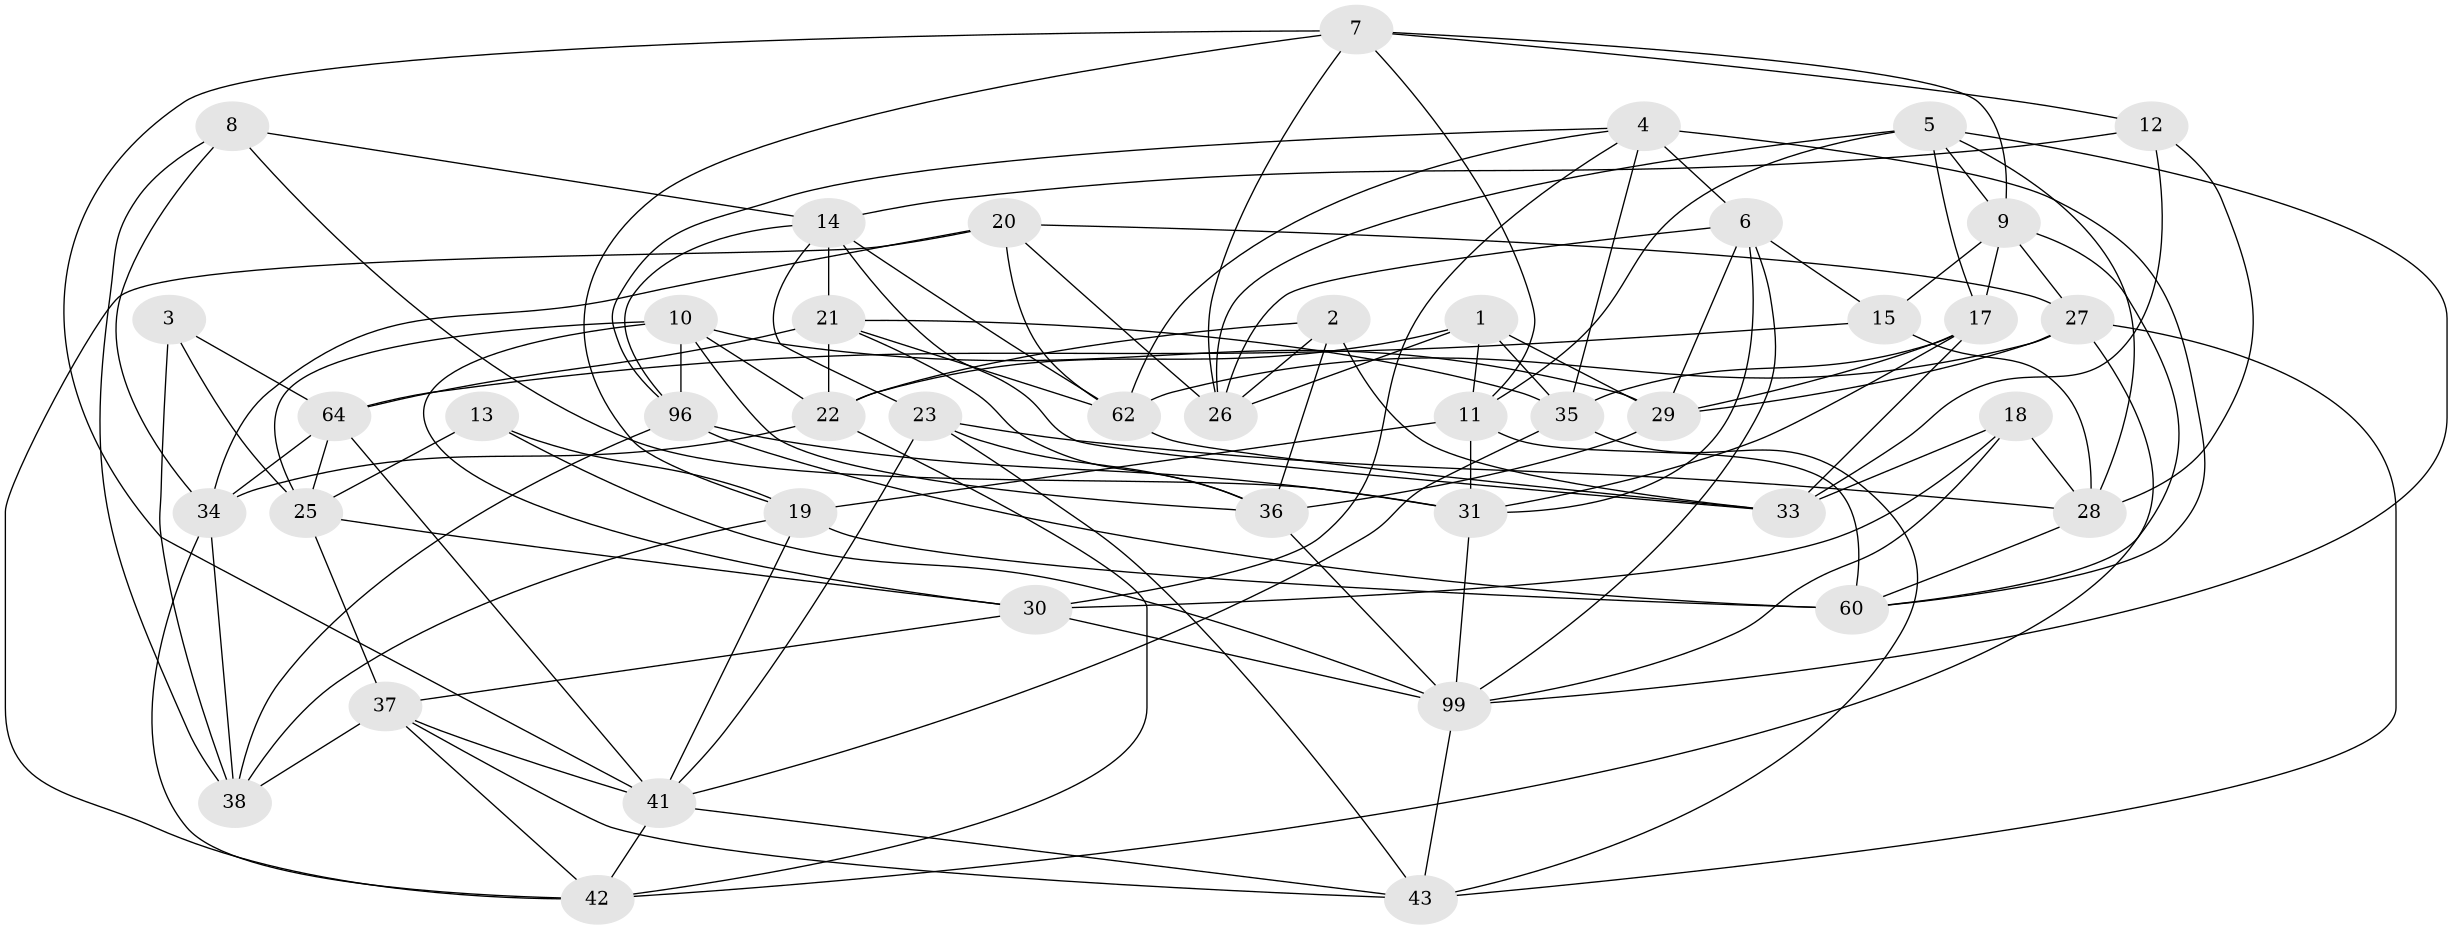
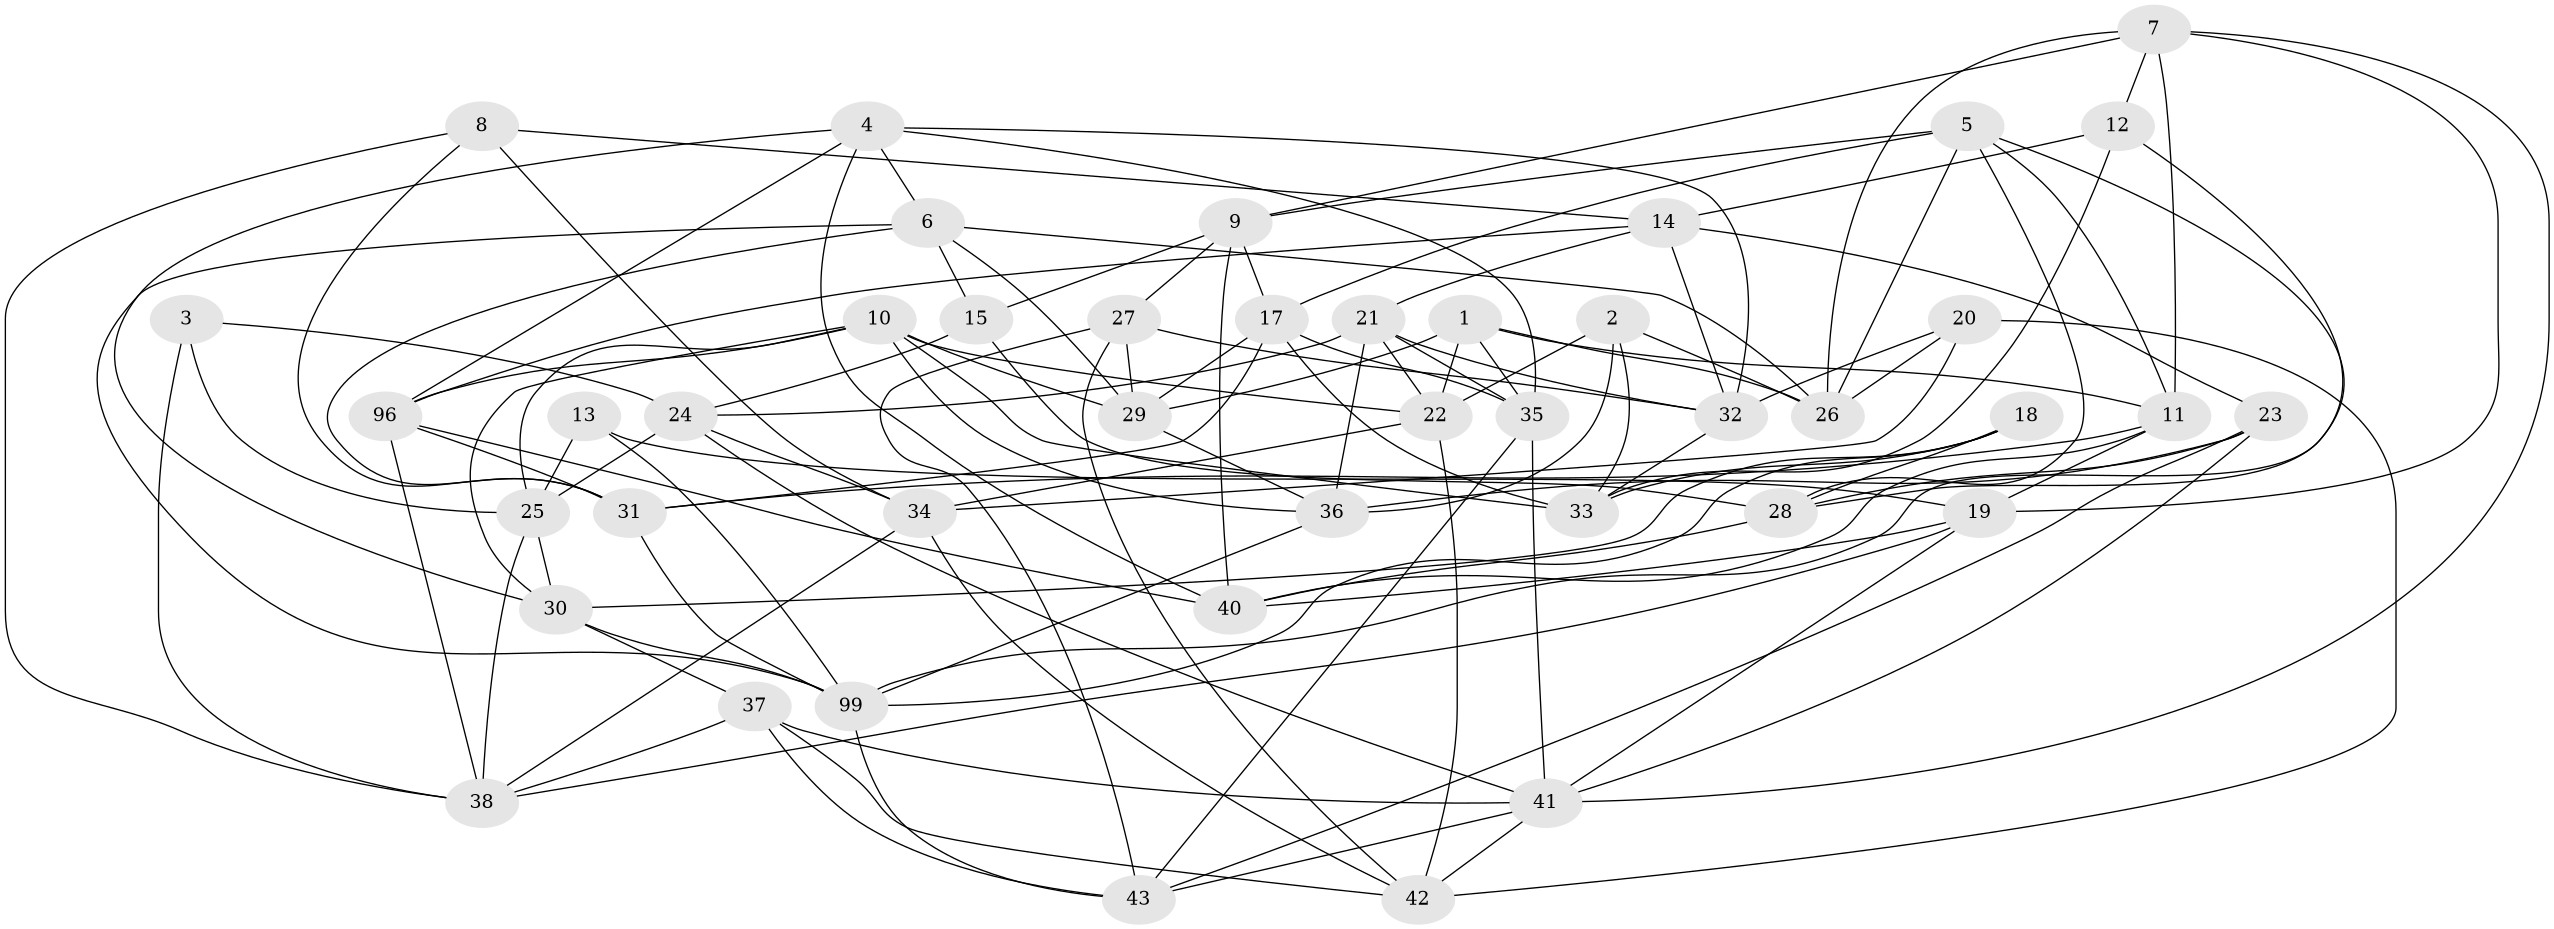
(1497, 241) -> none
(334, 416) -> (681, 416)
(1124, 416) -> (1731, 416)
(1047, 419) -> (1073, 447)
(343, 603) -> (494, 662)
(1852, 610) -> (1230, 610)
